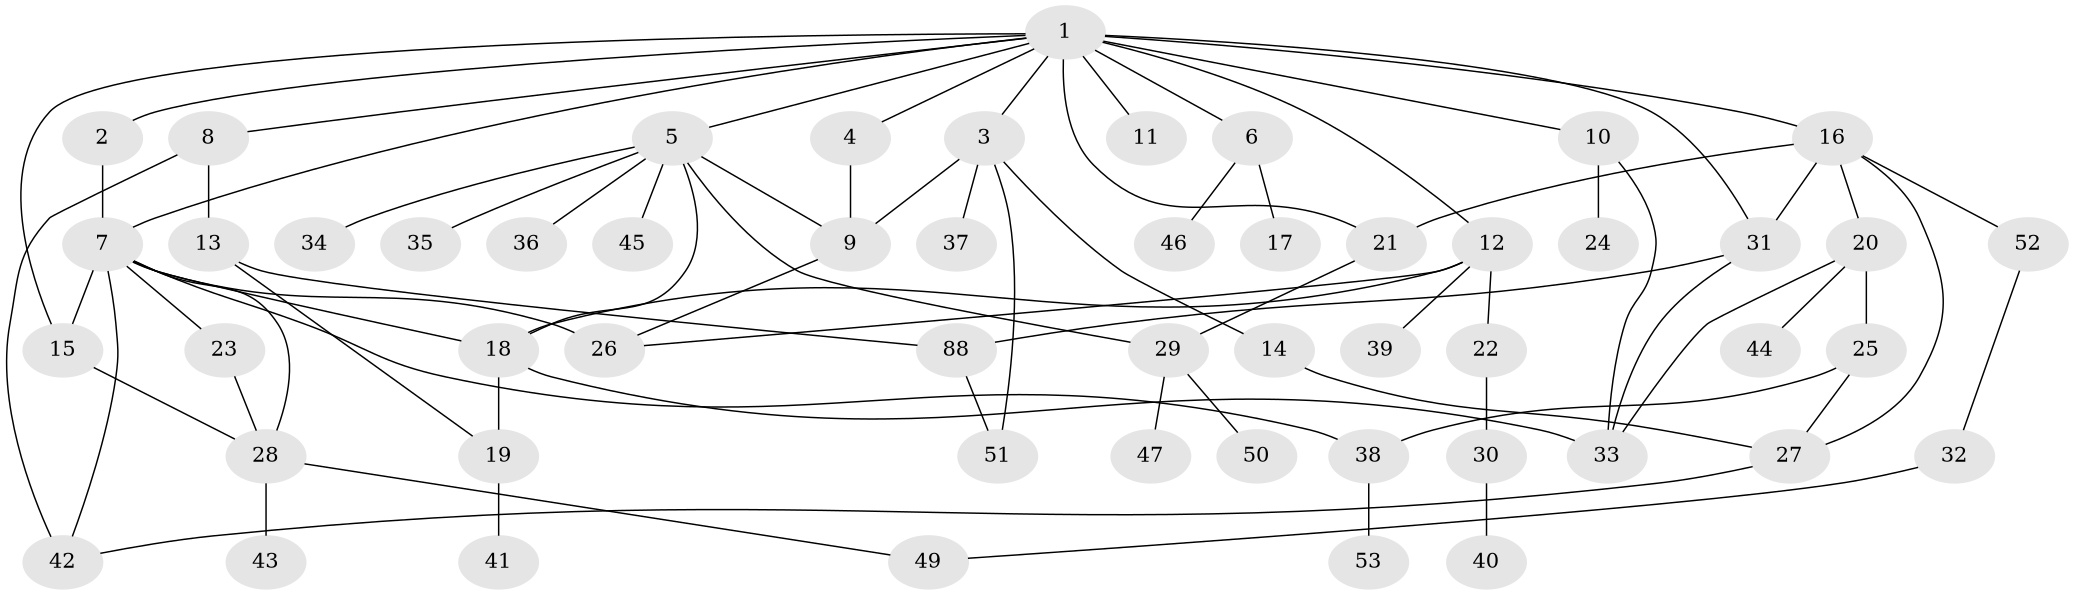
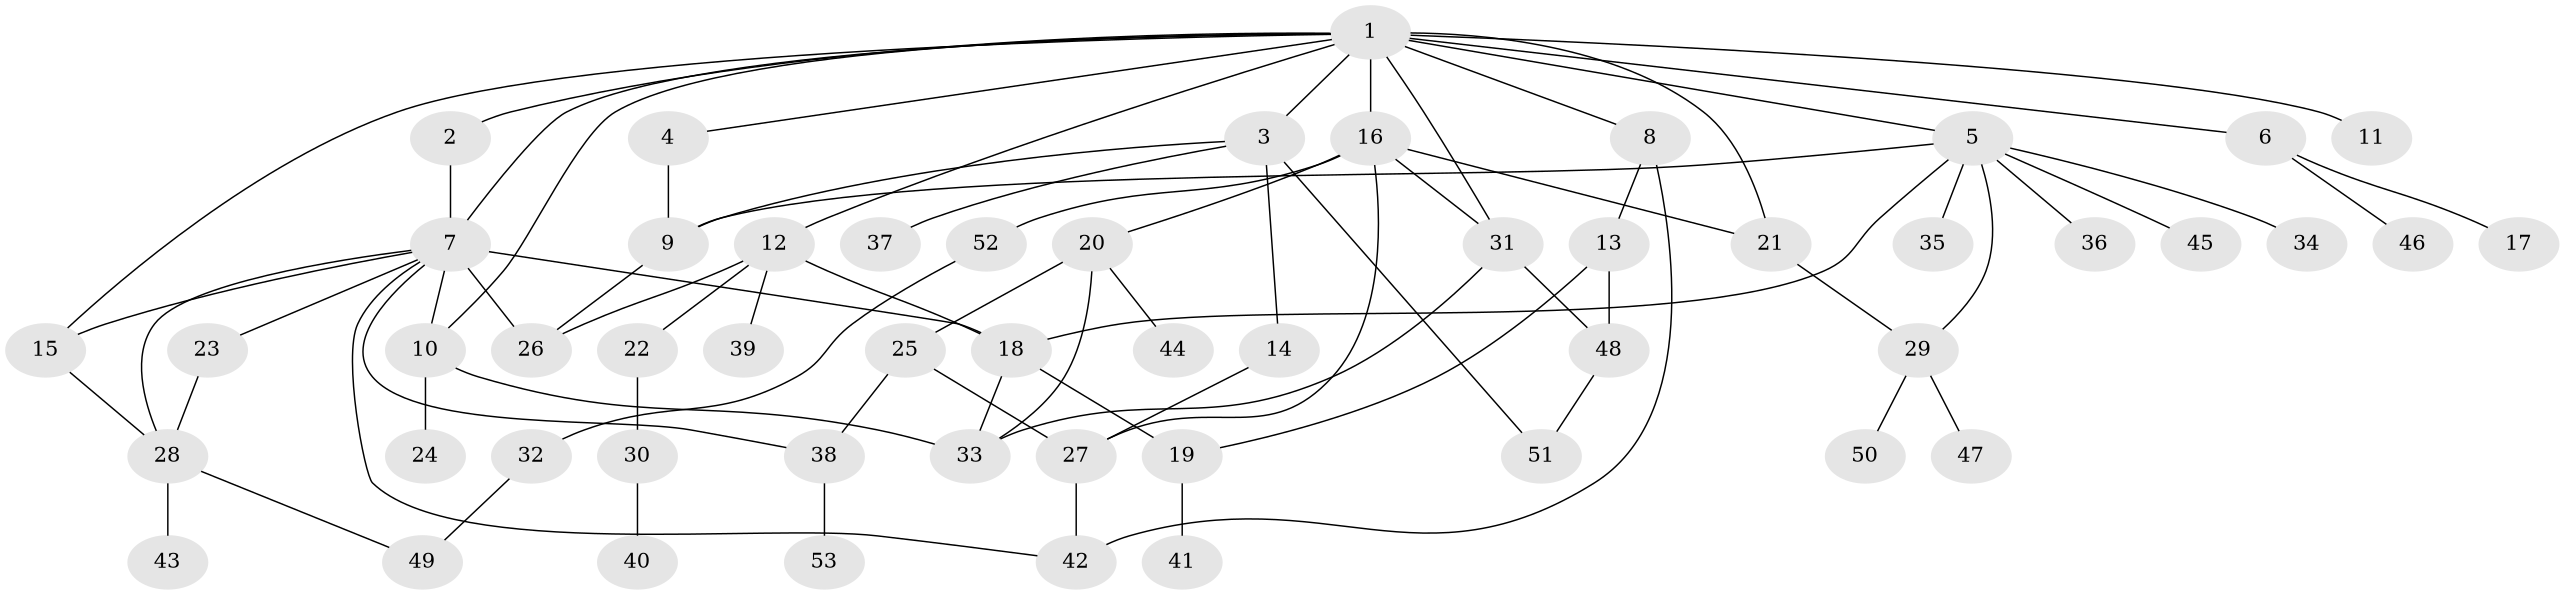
none -> (438, 297)
(957, 350) -> (1609, 350)
